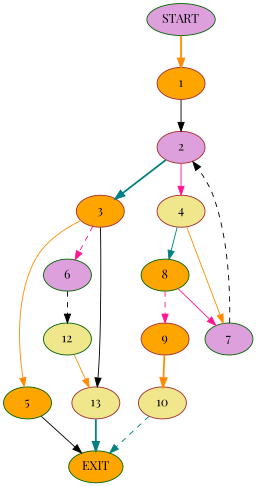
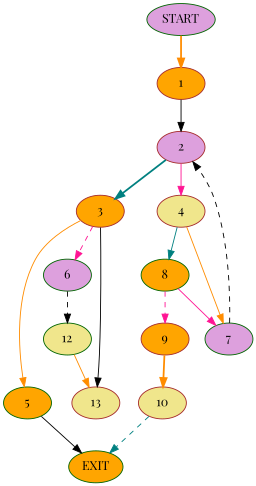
(96, 431) -> none
